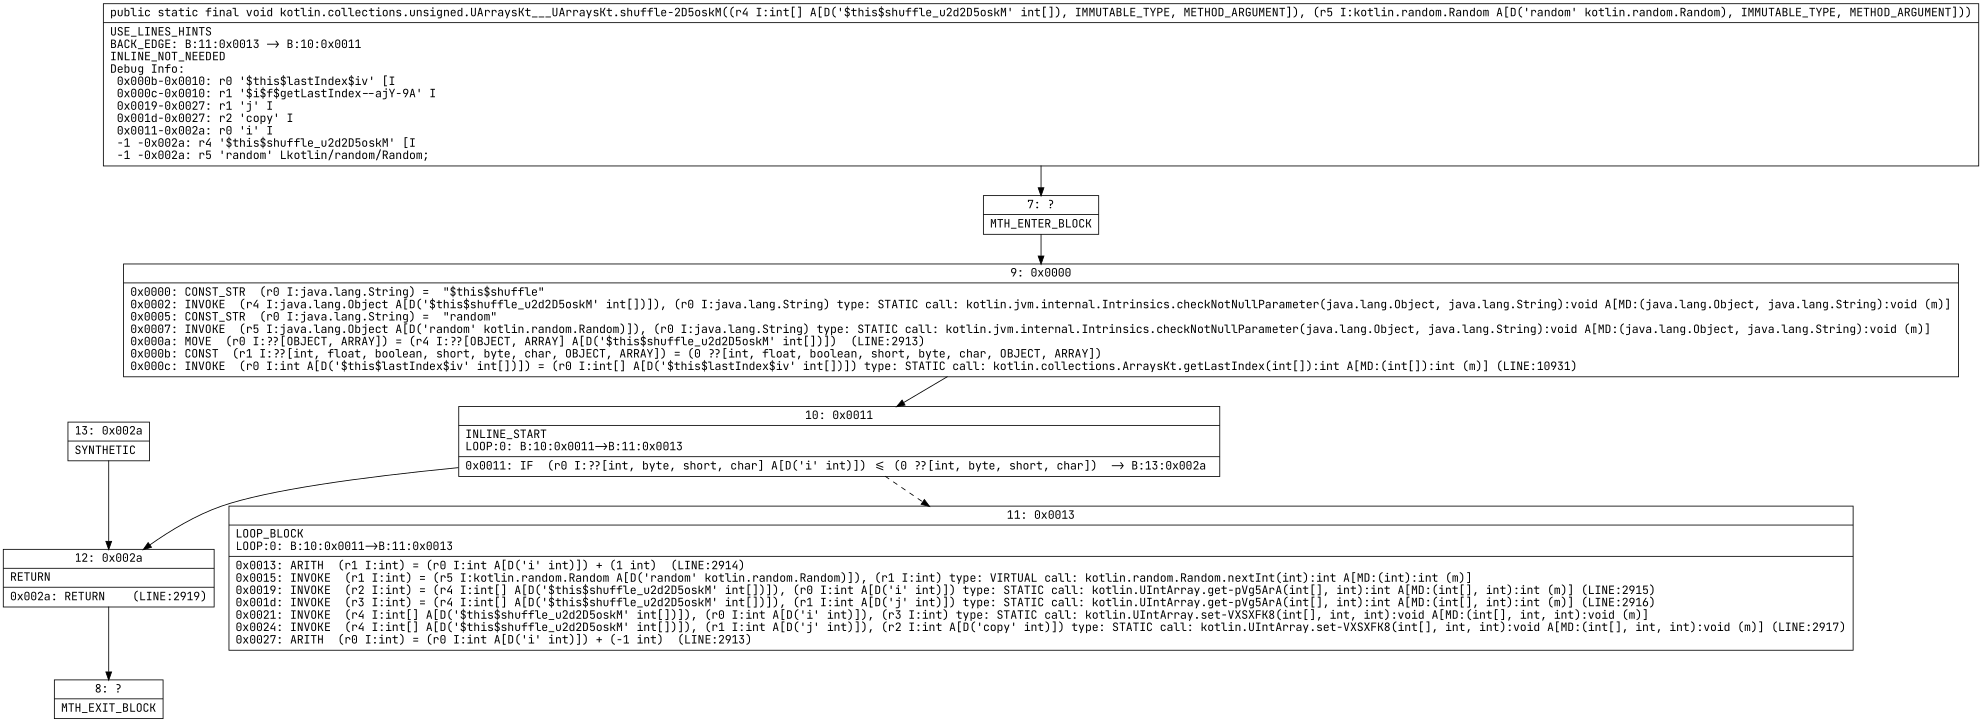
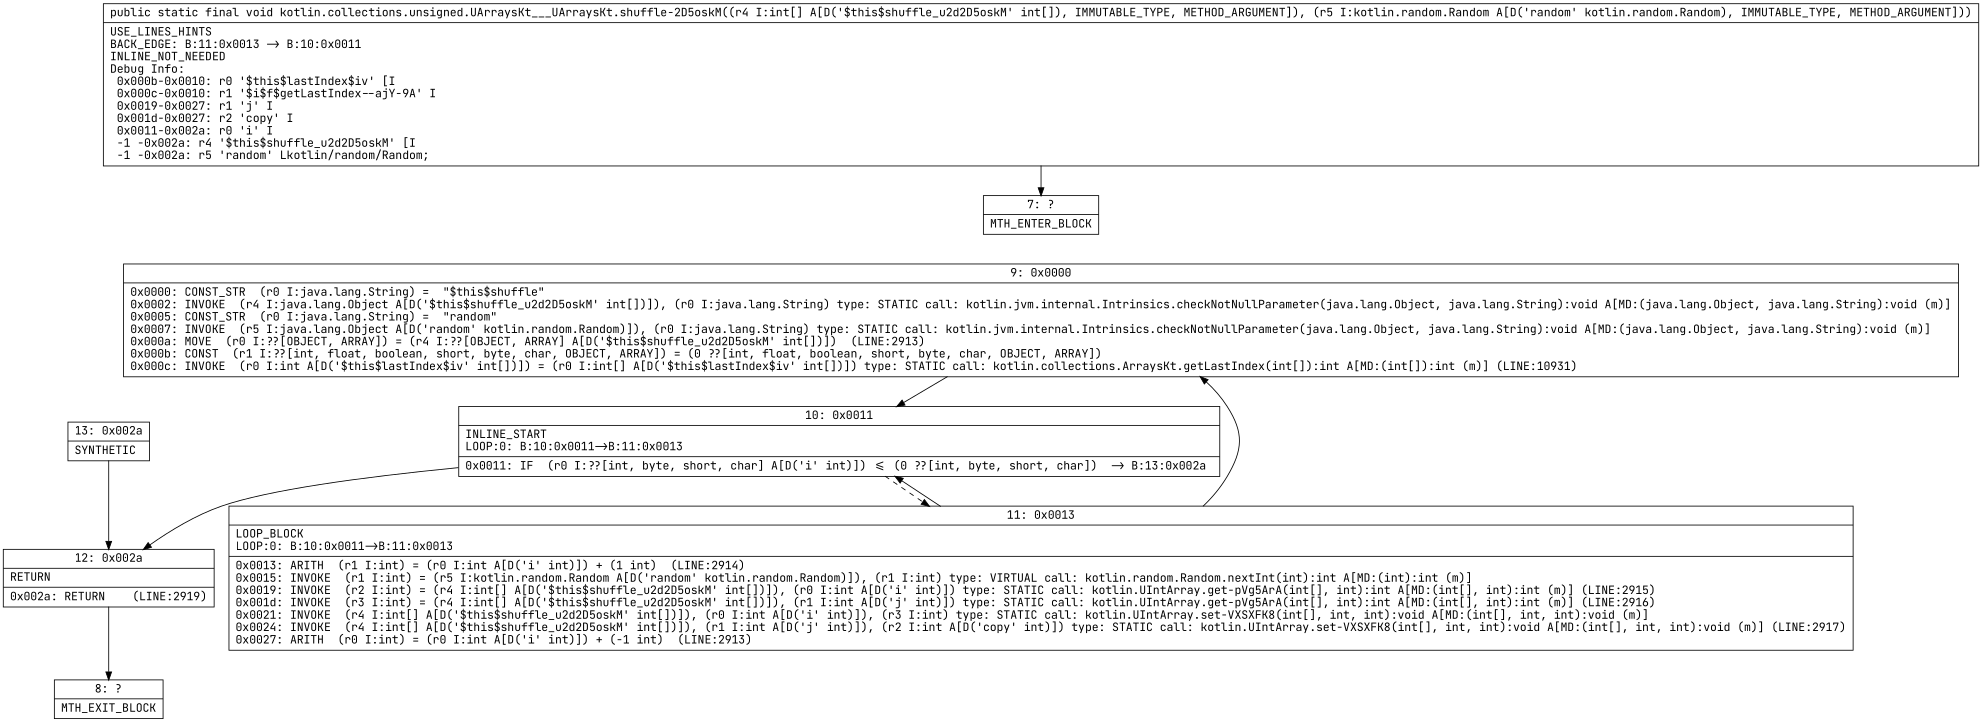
(1041, 245) -> (1239, 444)
none -> (921, 494)
